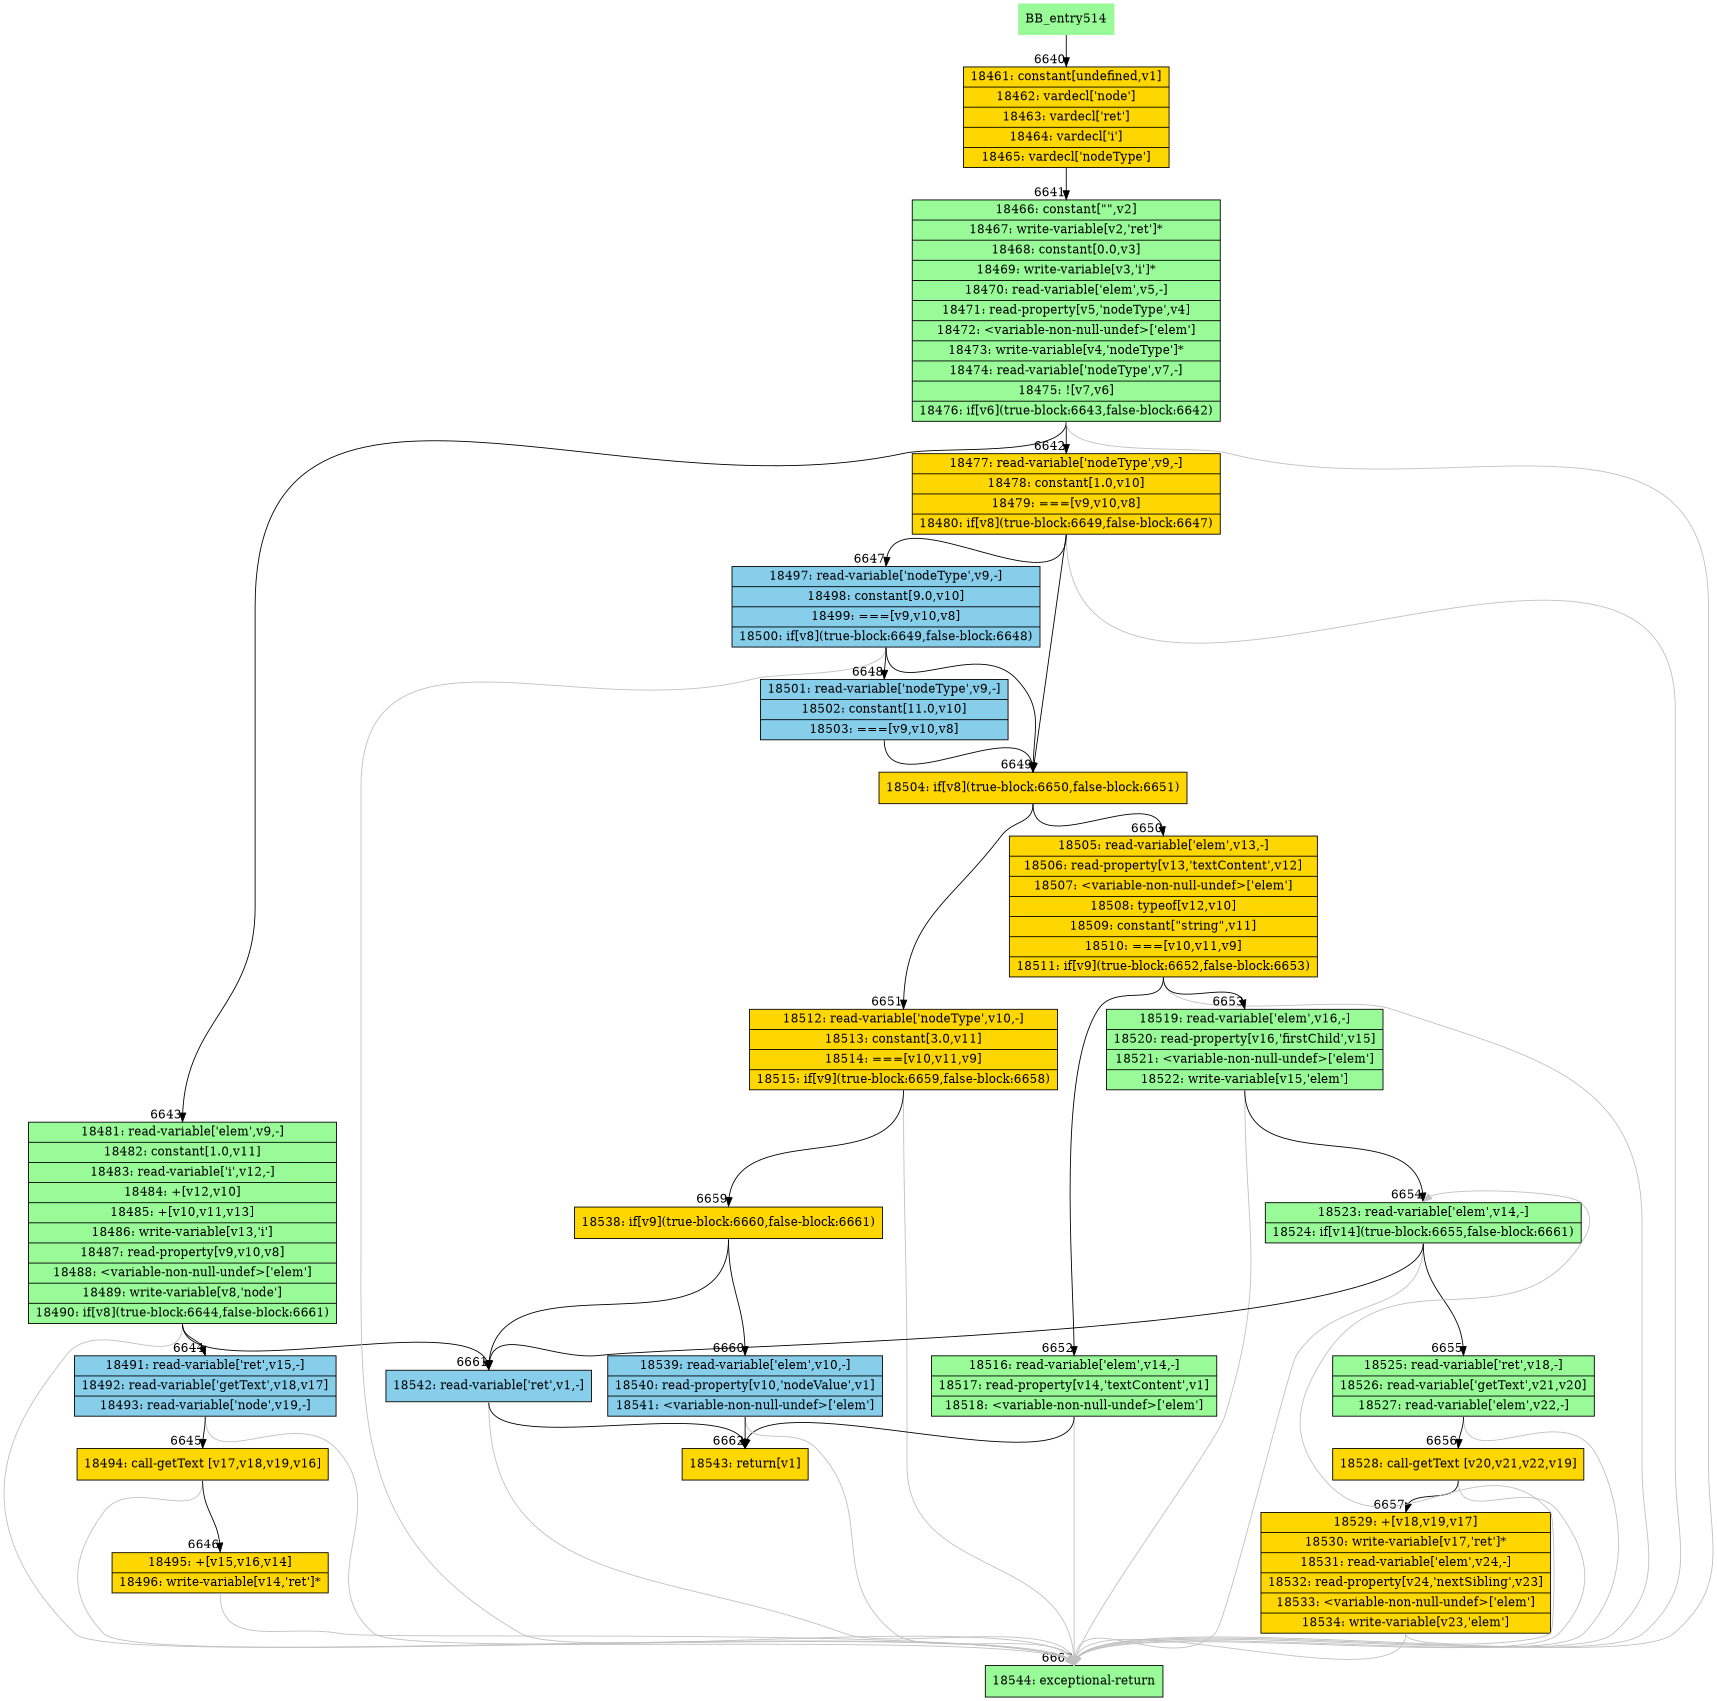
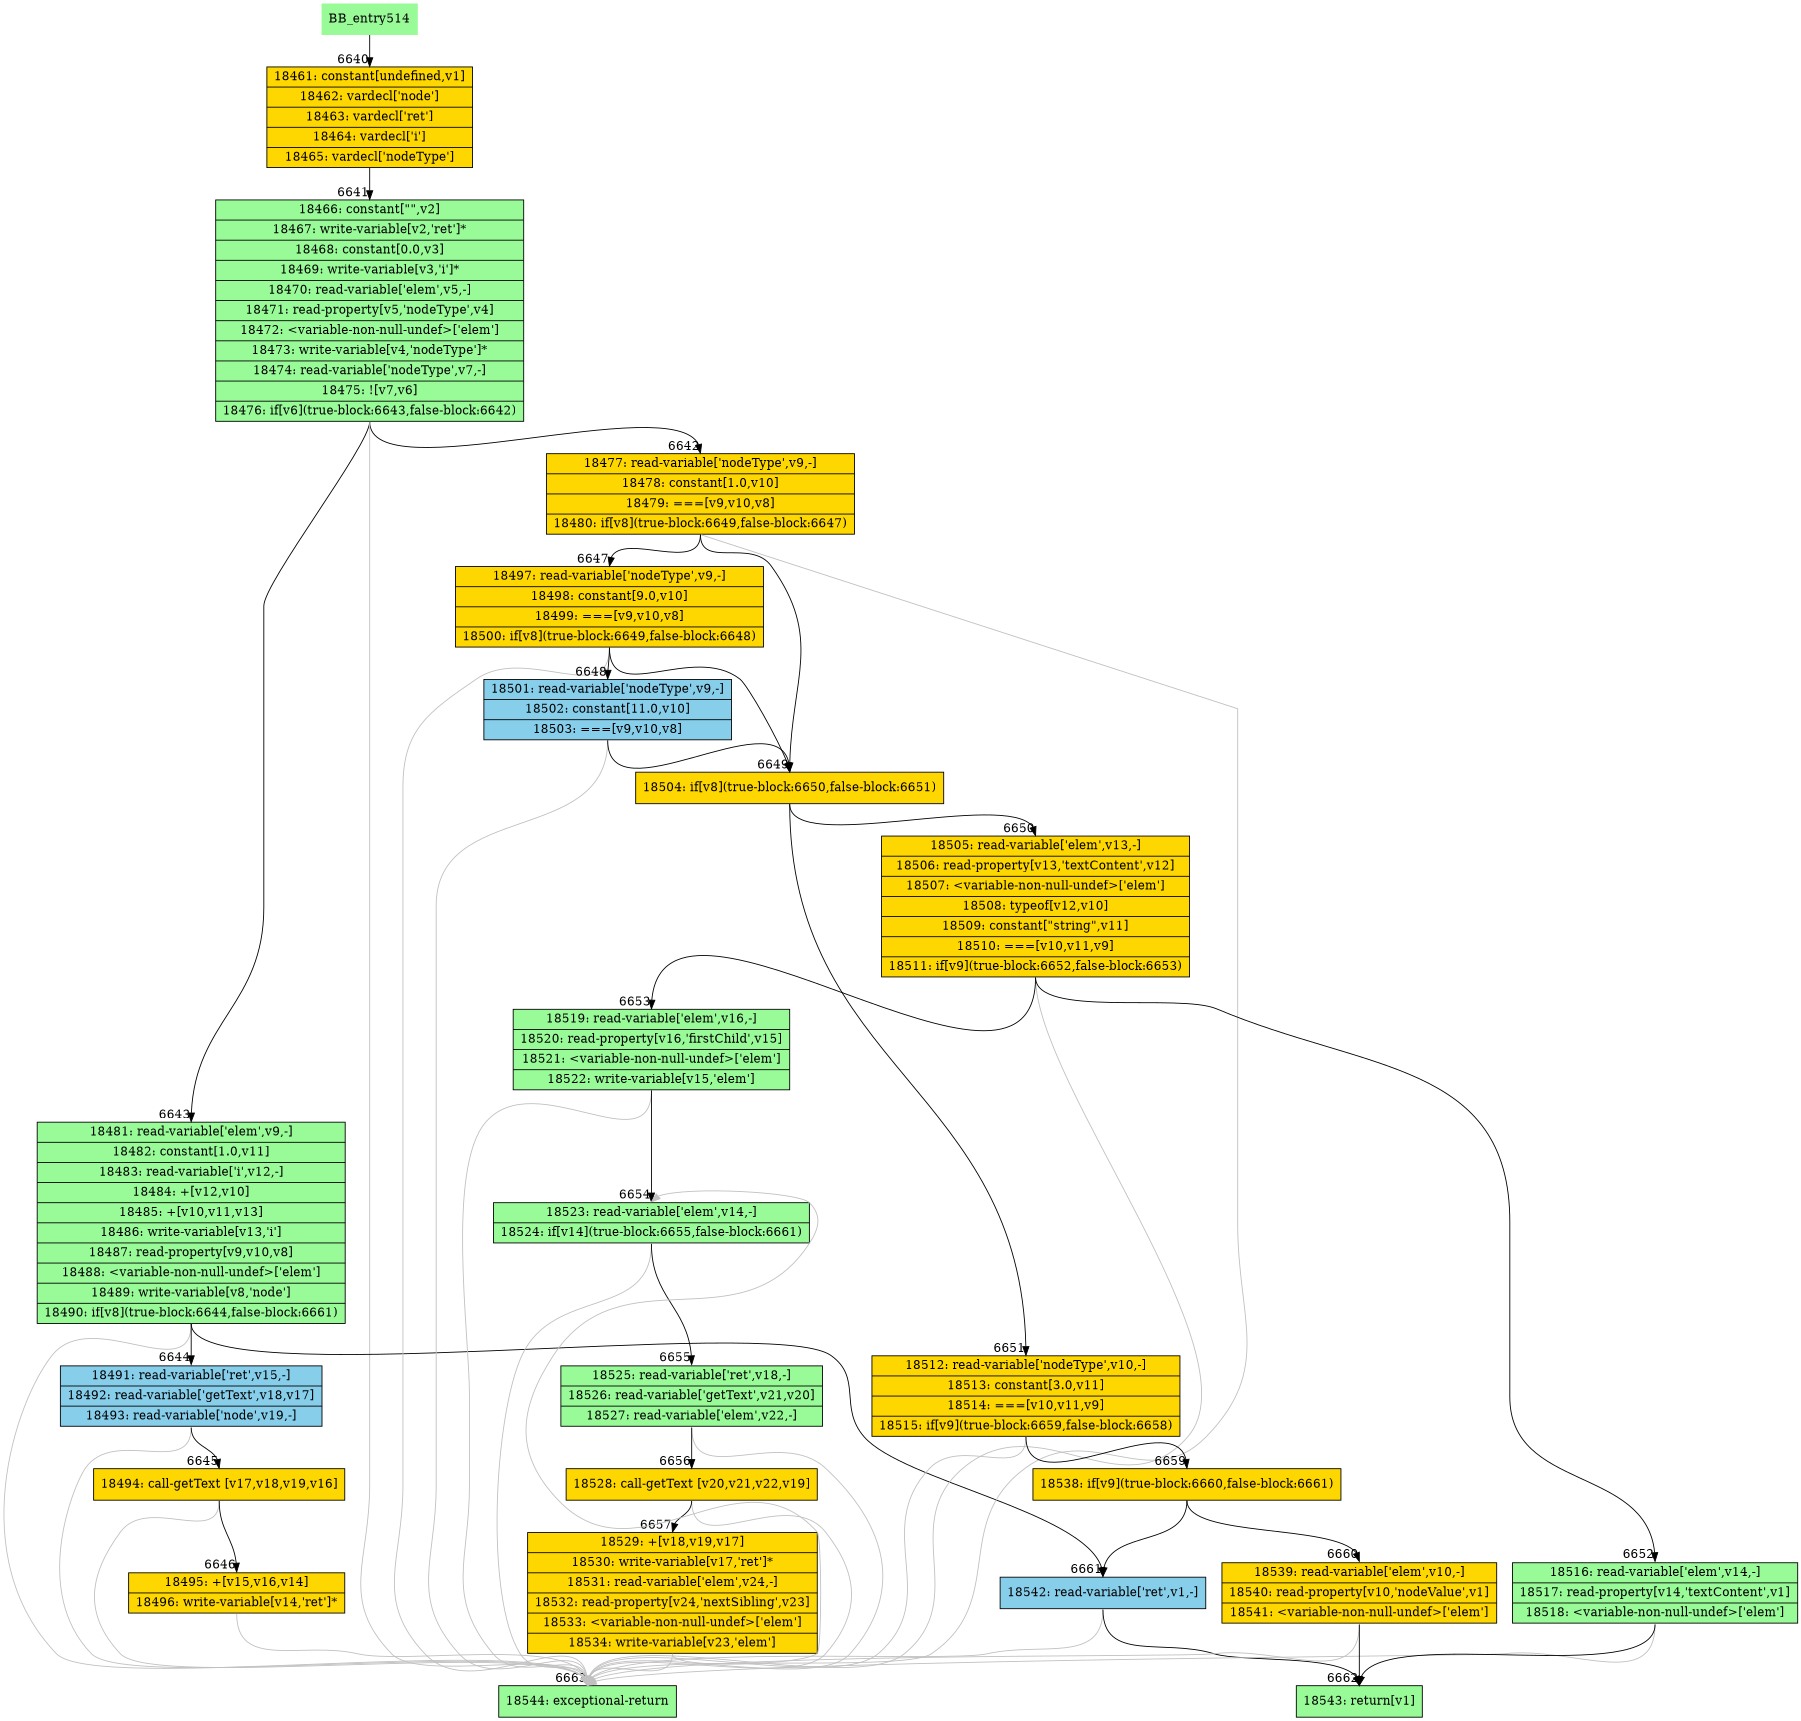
(886, 607) -> (609, 607)
none -> (436, 1225)
(961, 1336) -> none
(745, 1386) -> (1359, 1593)
(745, 1464) -> (1359, 1701)
